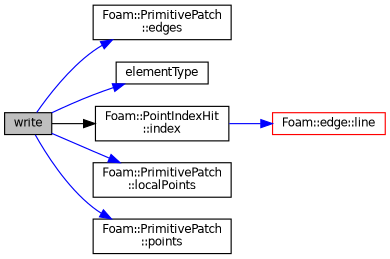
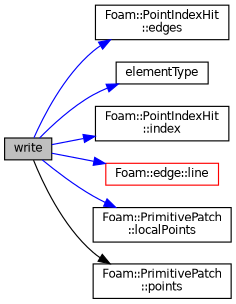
(162, 22) -> (162, 22)
(68, 124) -> (68, 142)
(245, 124) -> (73, 157)
(64, 178) -> (61, 213)
